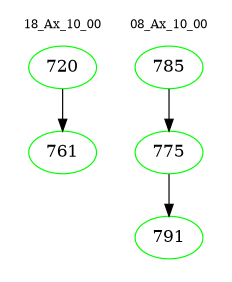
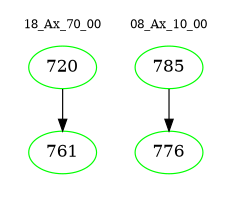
(63, 25) -> (63, 25)
(169, 152) -> (169, 152)
(169, 238) -> none
